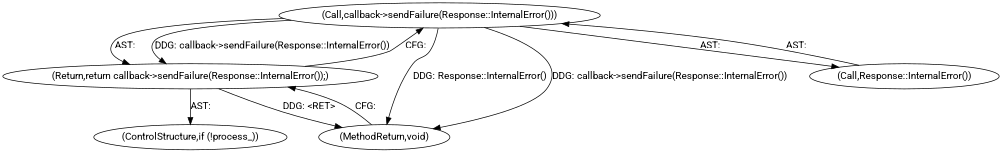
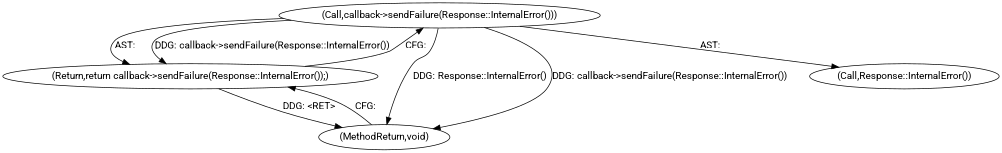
(715, 39) -> none
(190, 137) -> none
